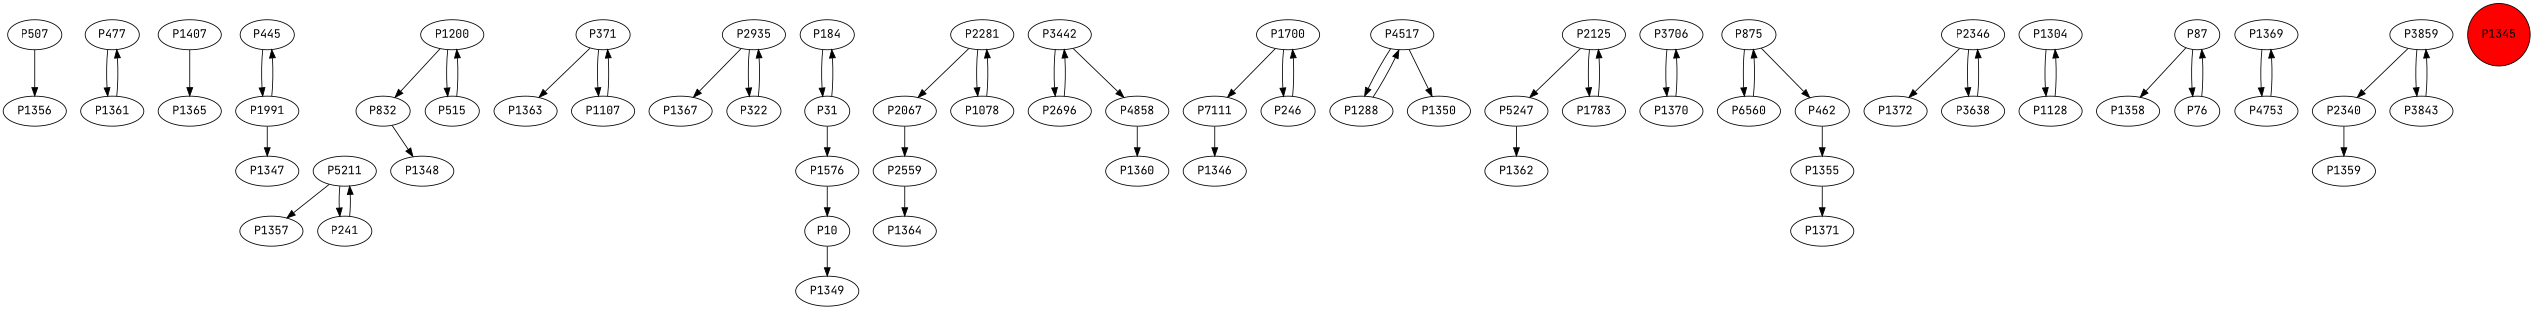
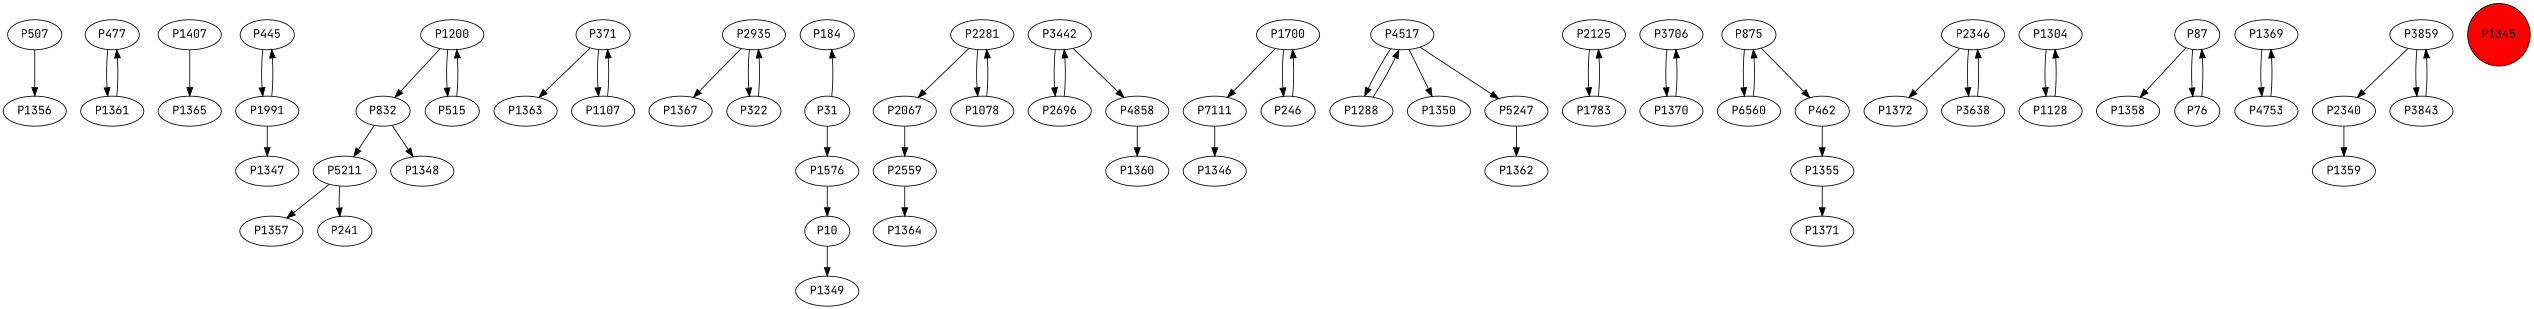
(822, 69) -> none
(1558, 70) -> (1456, 71)
(350, 205) -> (366, 137)
